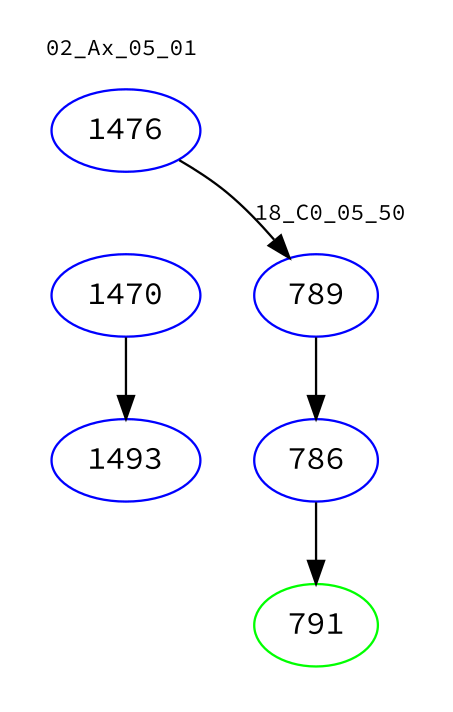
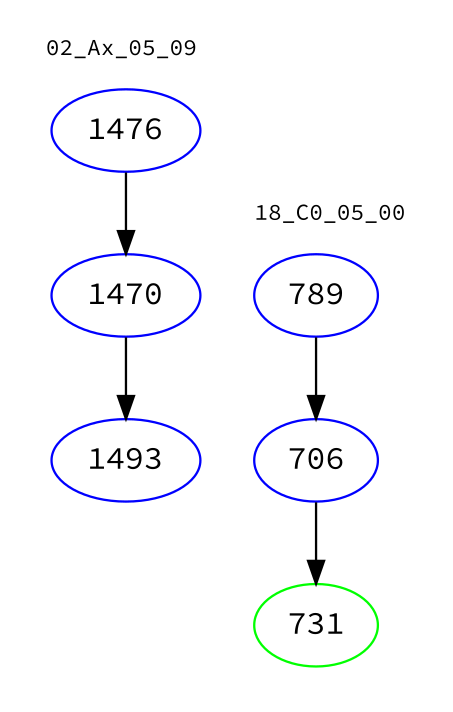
(123, 49) -> (123, 49)
(331, 214) -> (331, 214)
(251, 215) -> (126, 202)
(316, 460) -> (316, 460)
(316, 625) -> (316, 625)
